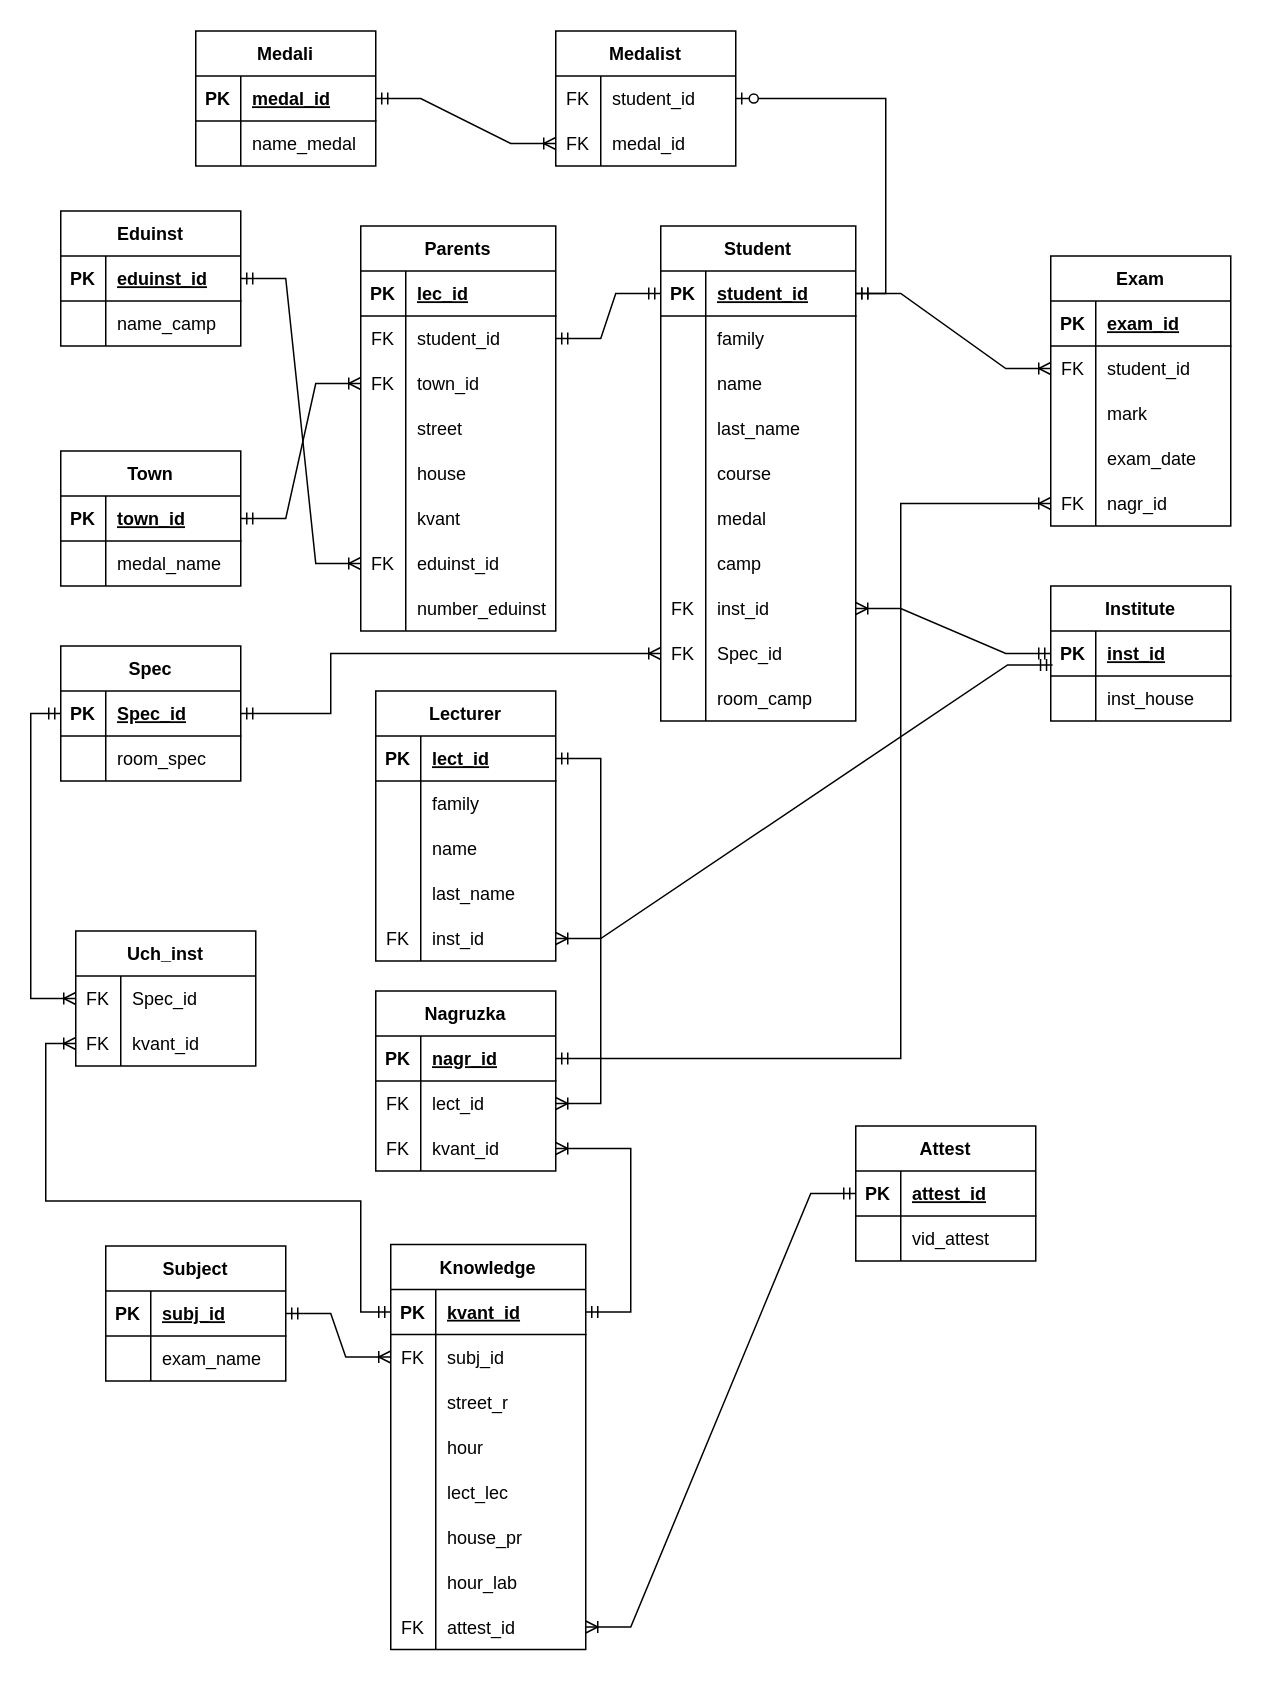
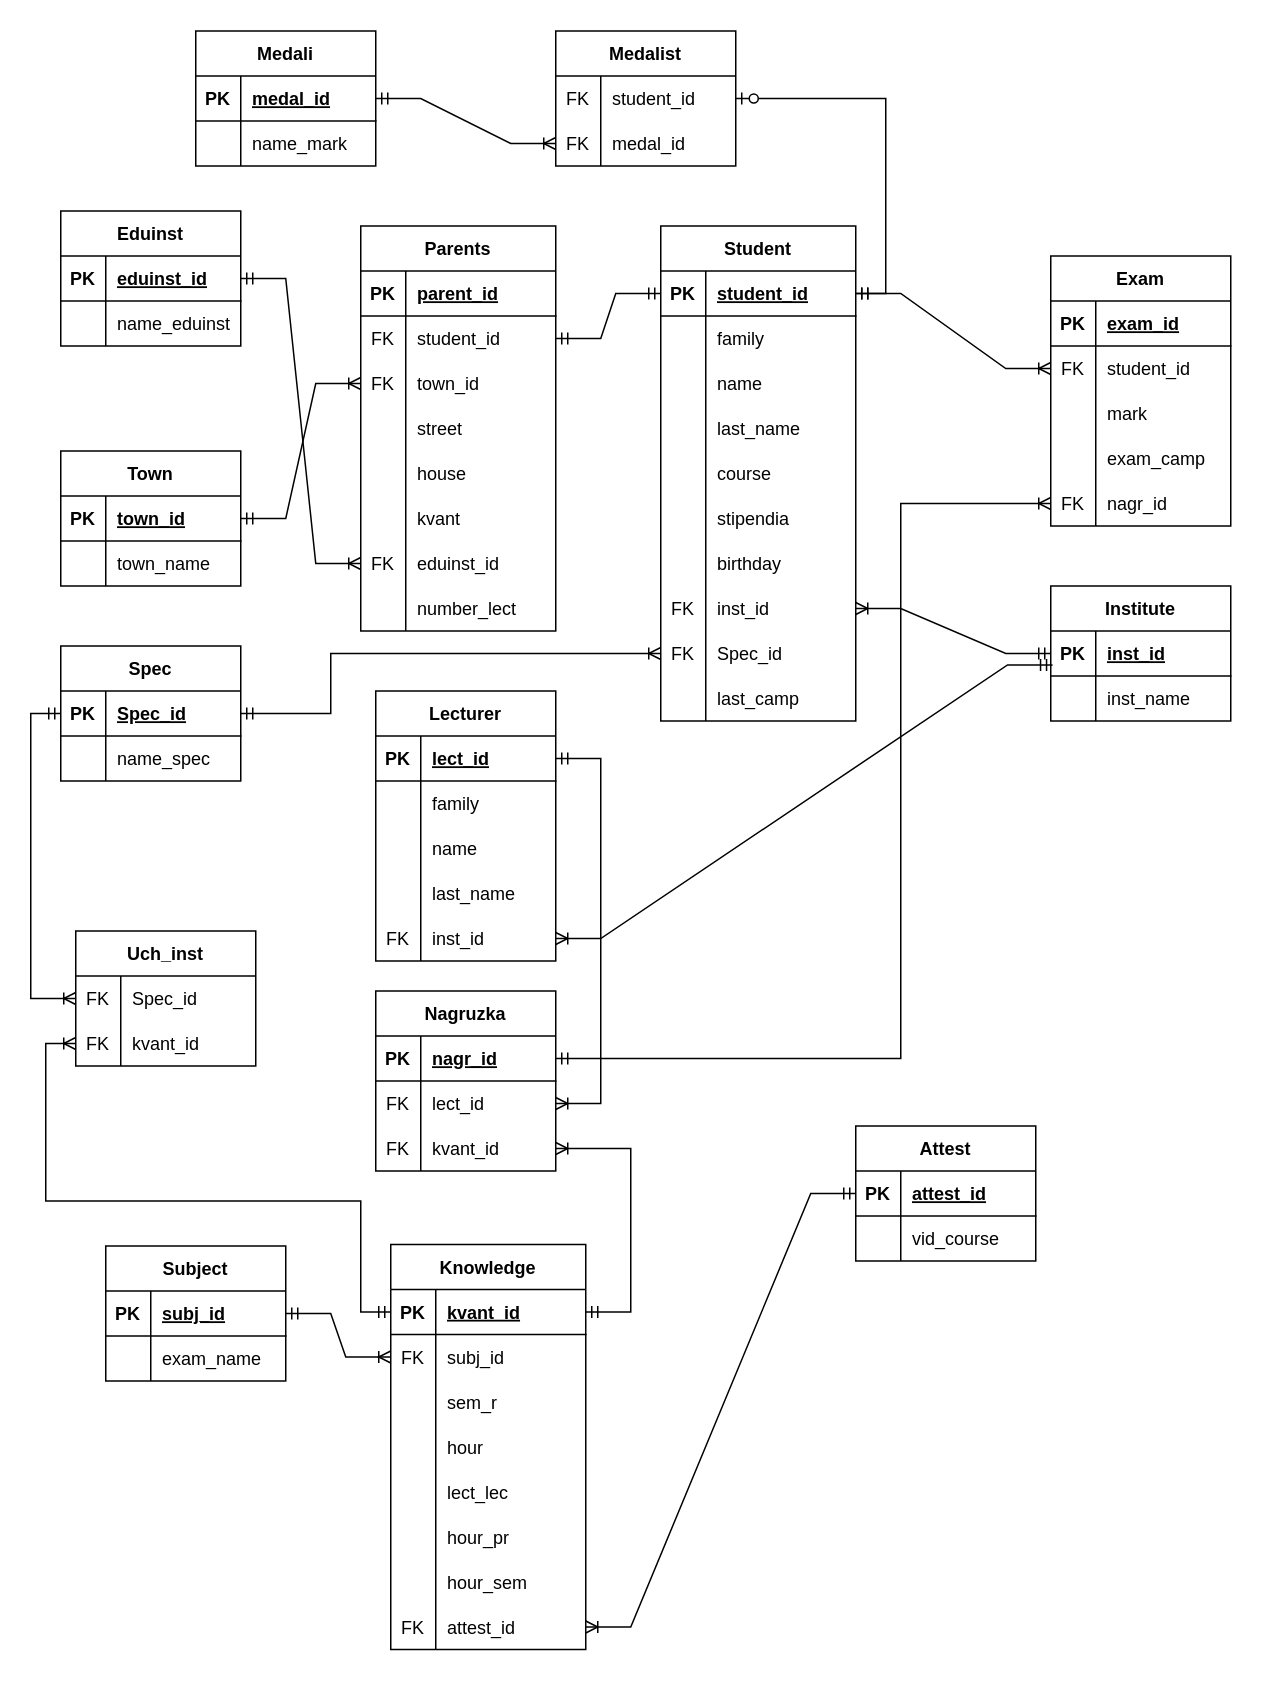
(300, 144) -> (297, 144)
(443, 294) -> (460, 294)
(162, 324) -> (175, 324)
(1152, 459) -> (1152, 459)
(740, 519) -> (758, 519)
(165, 564) -> (162, 564)
(737, 564) -> (755, 564)
(485, 609) -> (470, 609)
(762, 699) -> (760, 699)
(1155, 699) -> (1150, 699)
(162, 759) -> (162, 759)
(960, 1239) -> (960, 1239)
(487, 1403) -> (472, 1403)
(487, 1538) -> (482, 1538)
(485, 1583) -> (487, 1583)
